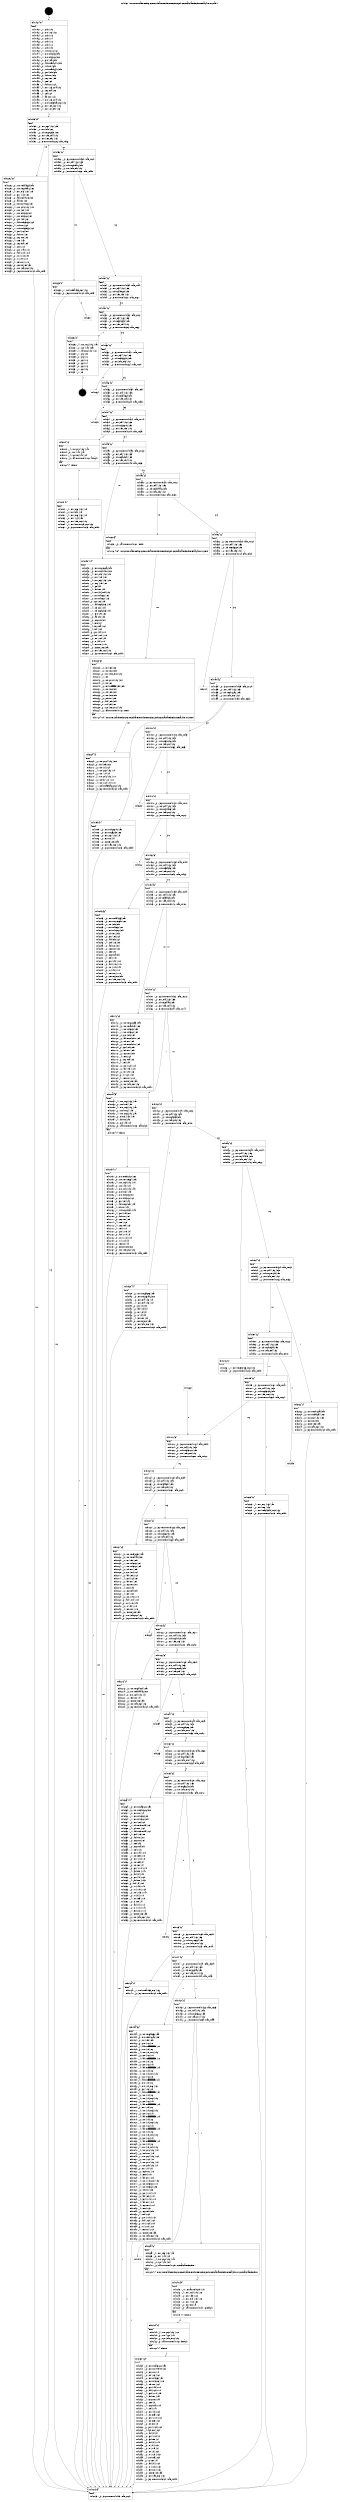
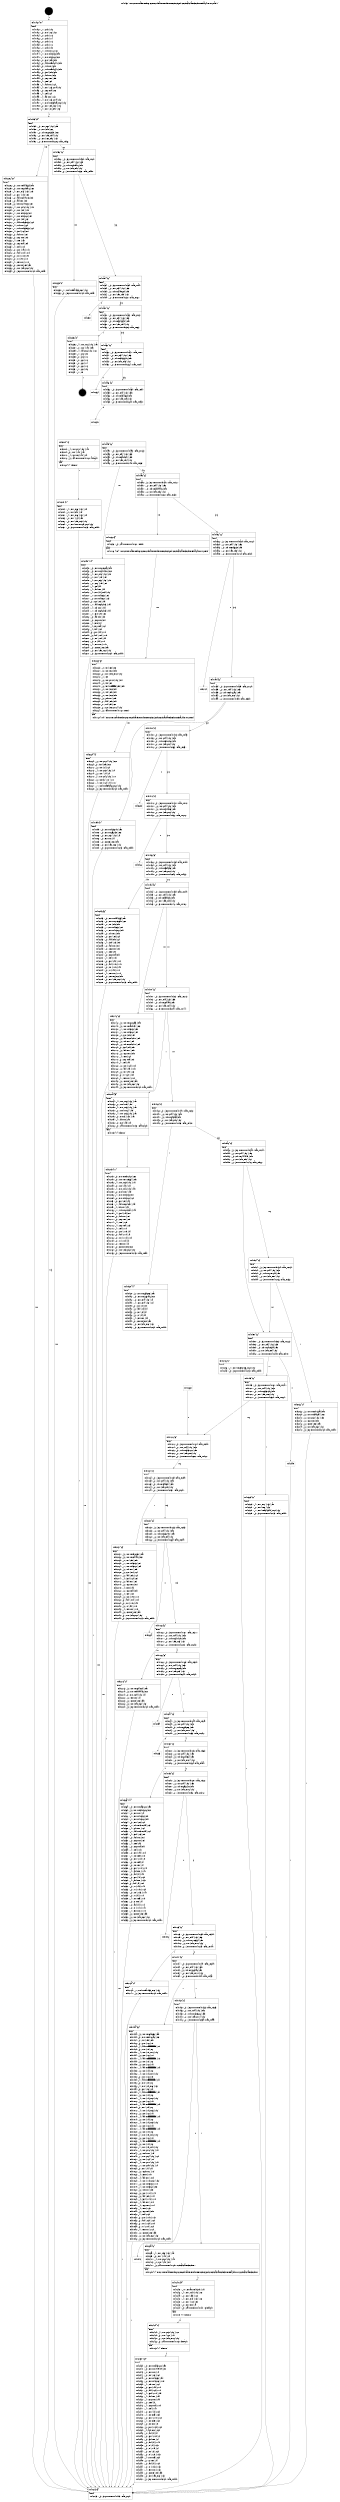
(82, 305) -> (96, 307)
(124, 422) -> none
(241, 1262) -> (244, 1250)
(110, 1907) -> (290, 2047)
